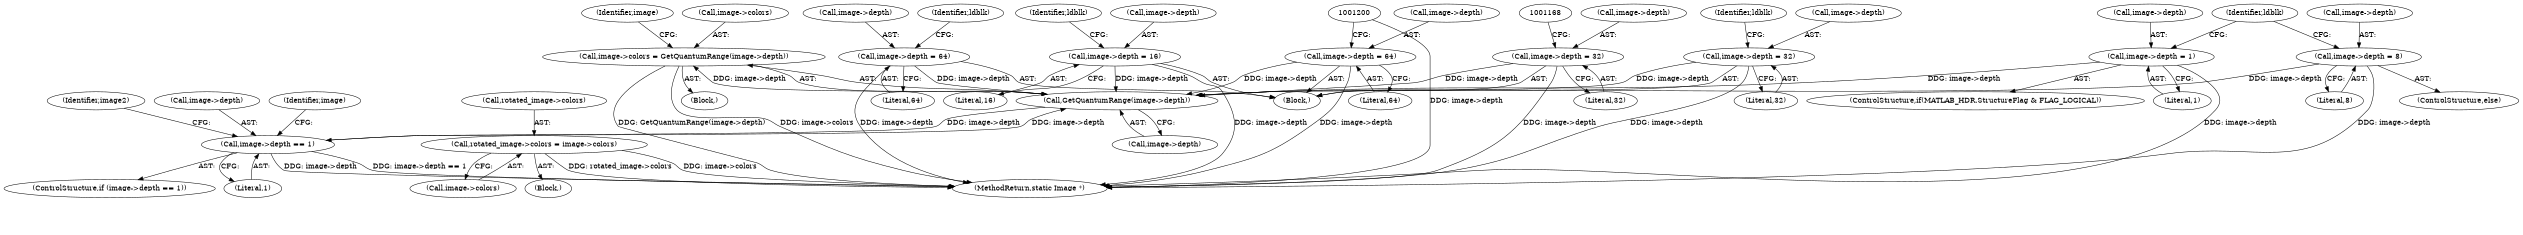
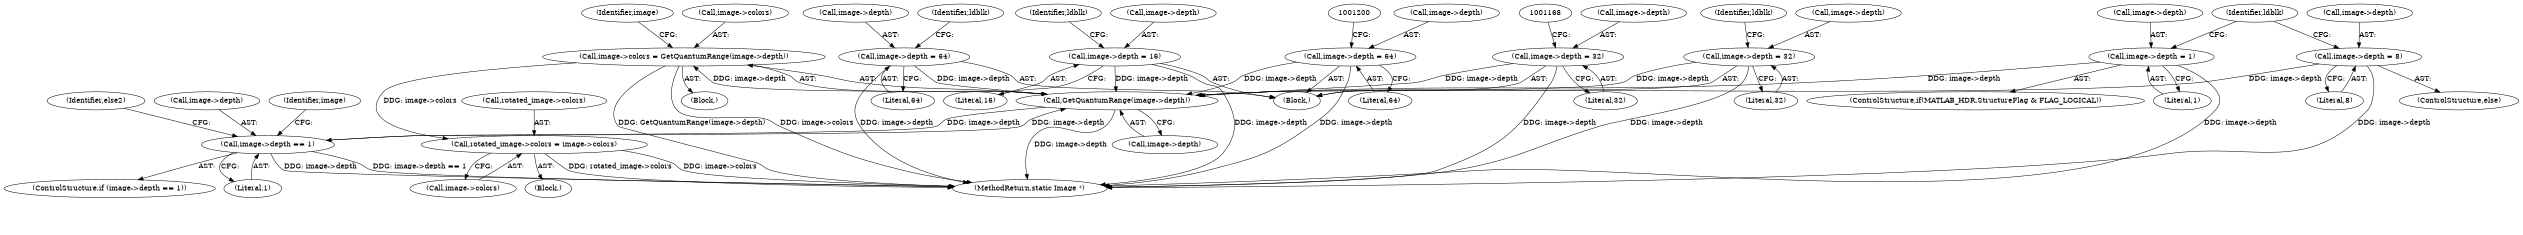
none -> (431, 77)
(96, 101) -> (96, 101)
(1354, 173) -> (1059, 128)
